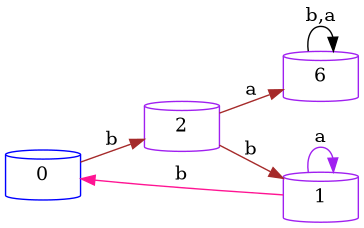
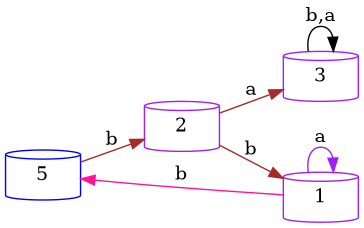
(321, 76) -> (321, 76)
(43, 175) -> (43, 175)
